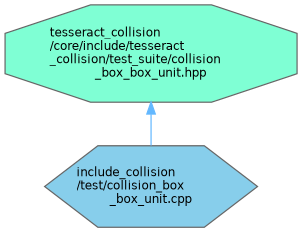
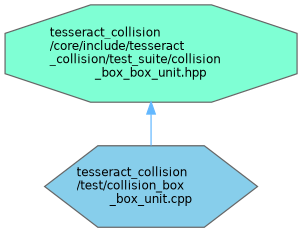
(151, 187) -> (151, 187)
